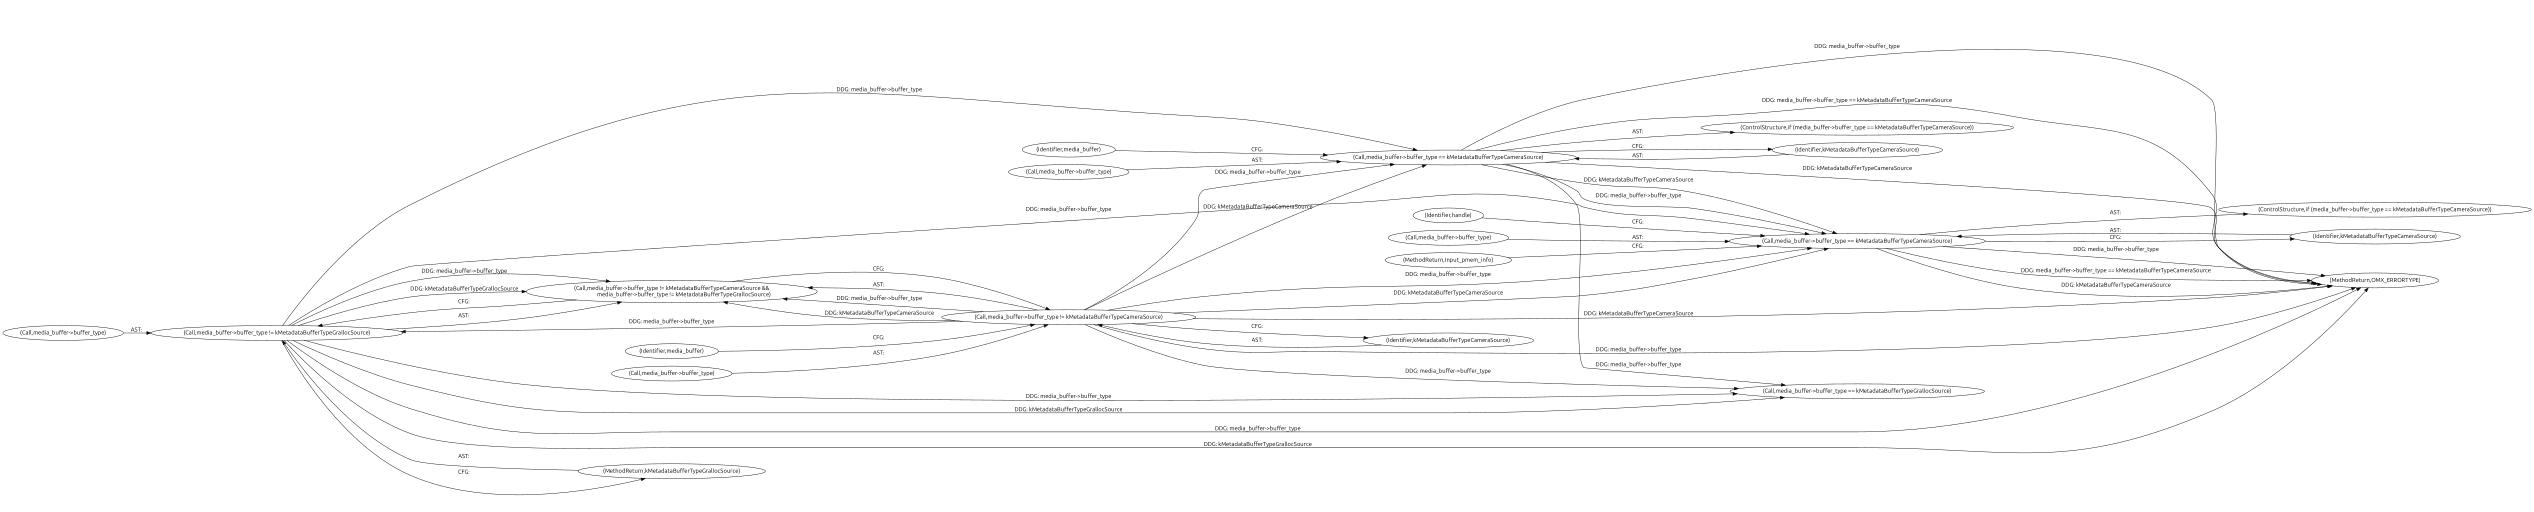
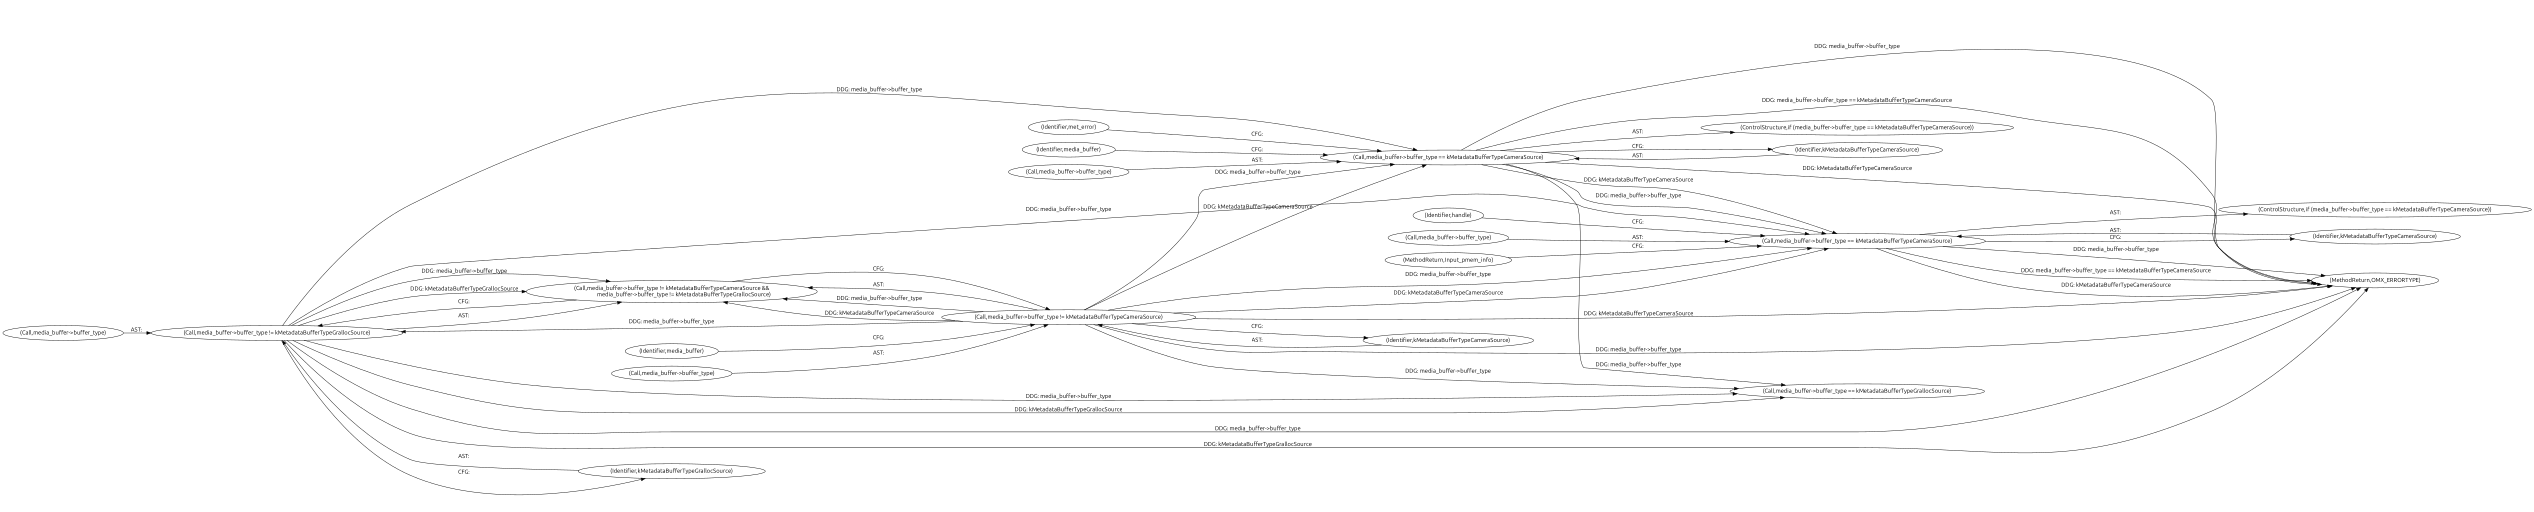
none -> (1069, 127)
(672, 471) -> (672, 471)
